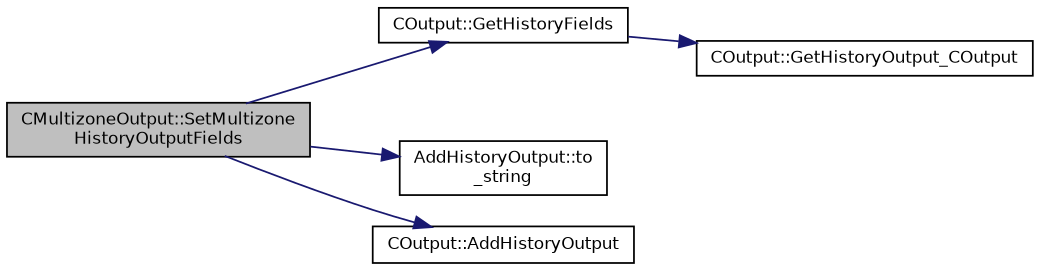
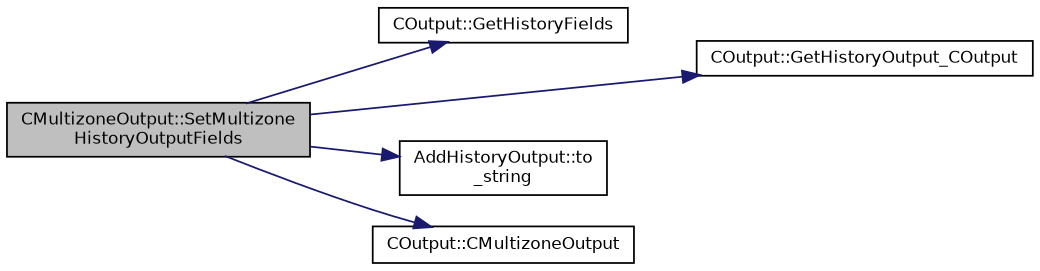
(654, 39) -> (496, 96)
(503, 245) -> (503, 245)
